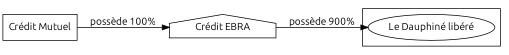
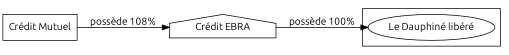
(123, 22) -> (123, 22)
(322, 22) -> (322, 22)
